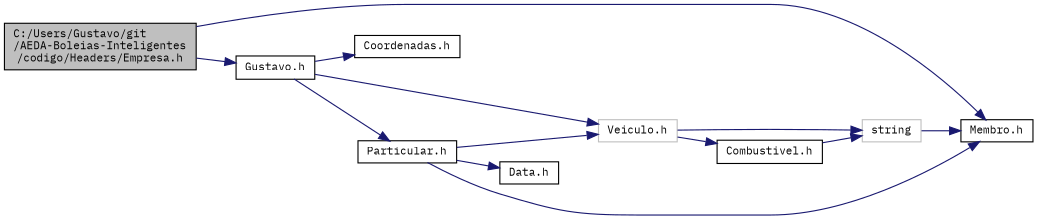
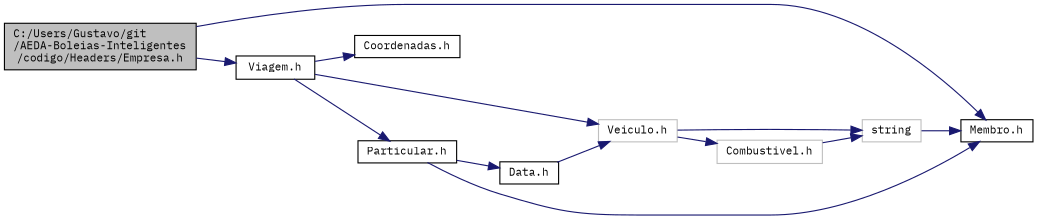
(275, 68) -> (275, 68)
(522, 141) -> (578, 154)
(770, 152) -> (770, 152)
